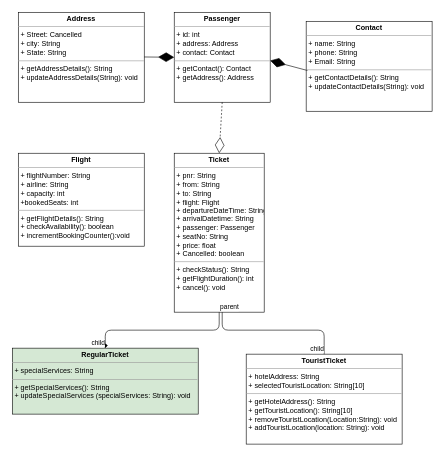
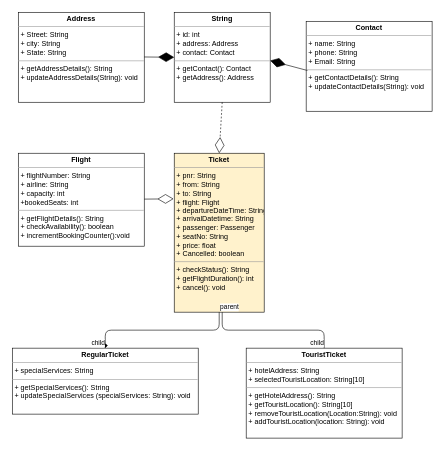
(84, 38) -> (84, 38)
(218, 38) -> (218, 38)
none -> (151, 199)
(219, 233) -> (219, 233)
(105, 381) -> (105, 381)
(324, 399) -> (324, 393)
